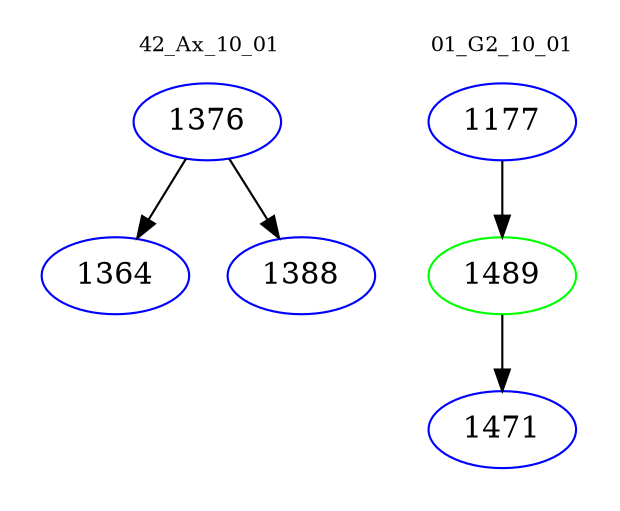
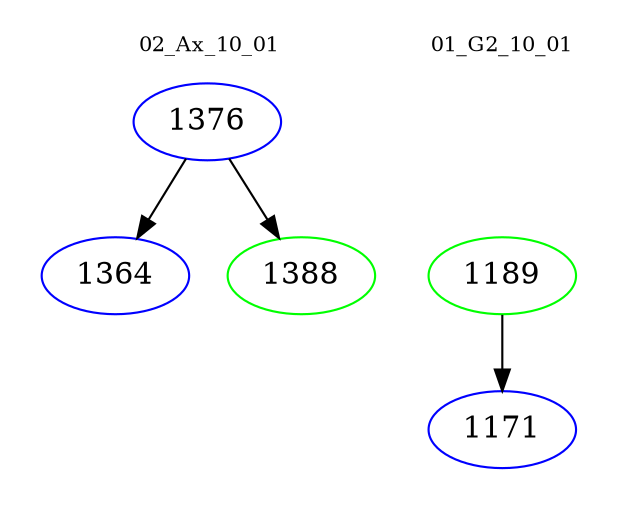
(209, 46) -> (209, 46)
(502, 122) -> none
(301, 276) -> (301, 276)
(502, 276) -> (502, 276)
(502, 430) -> (502, 430)
